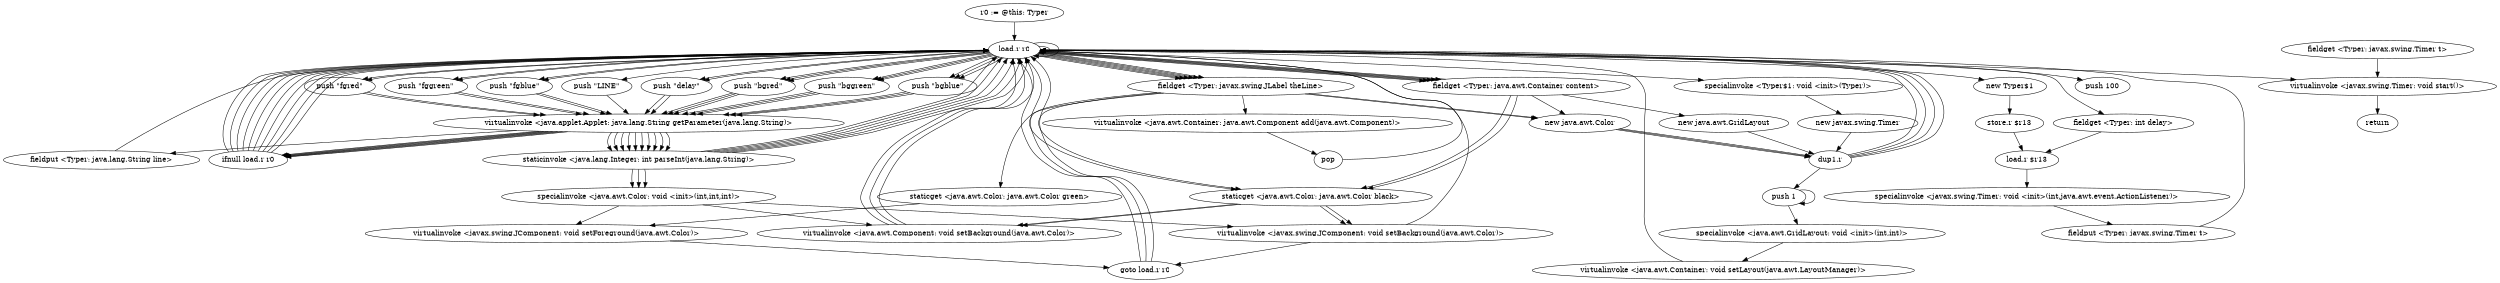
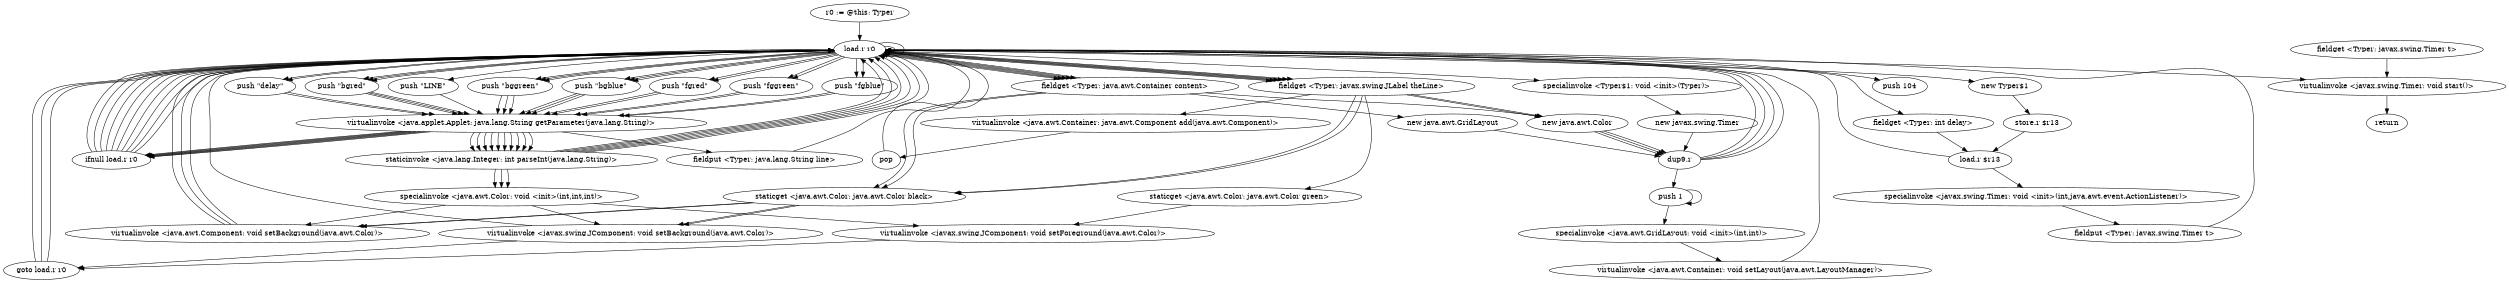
none -> (1443, 54)
(2103, 86) -> (1900, 86)
(1830, 160) -> (1680, 160)
